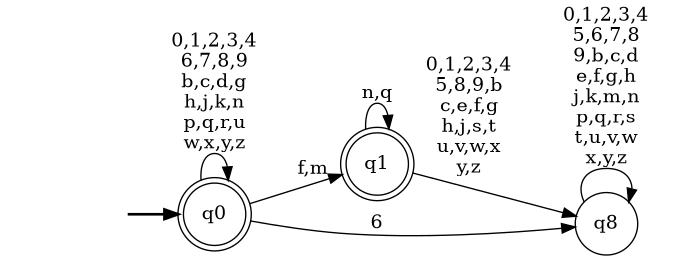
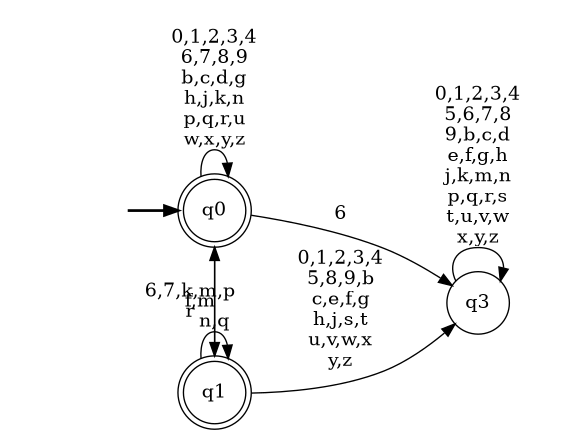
(606, 224) -> (478, 303)
none -> (215, 308)
